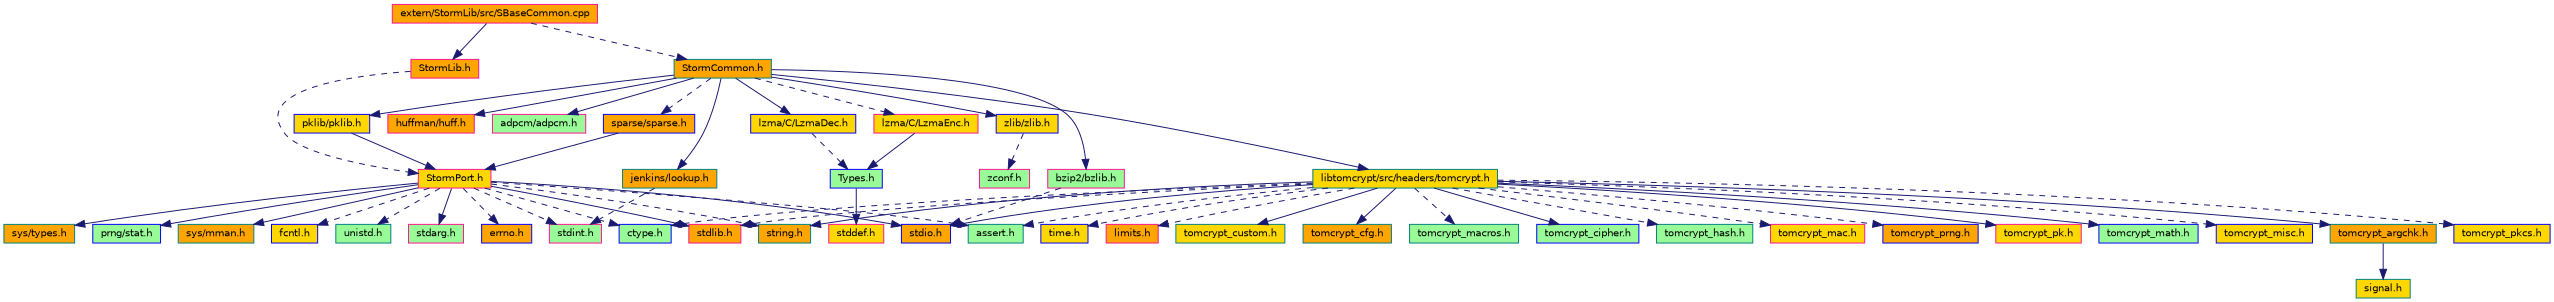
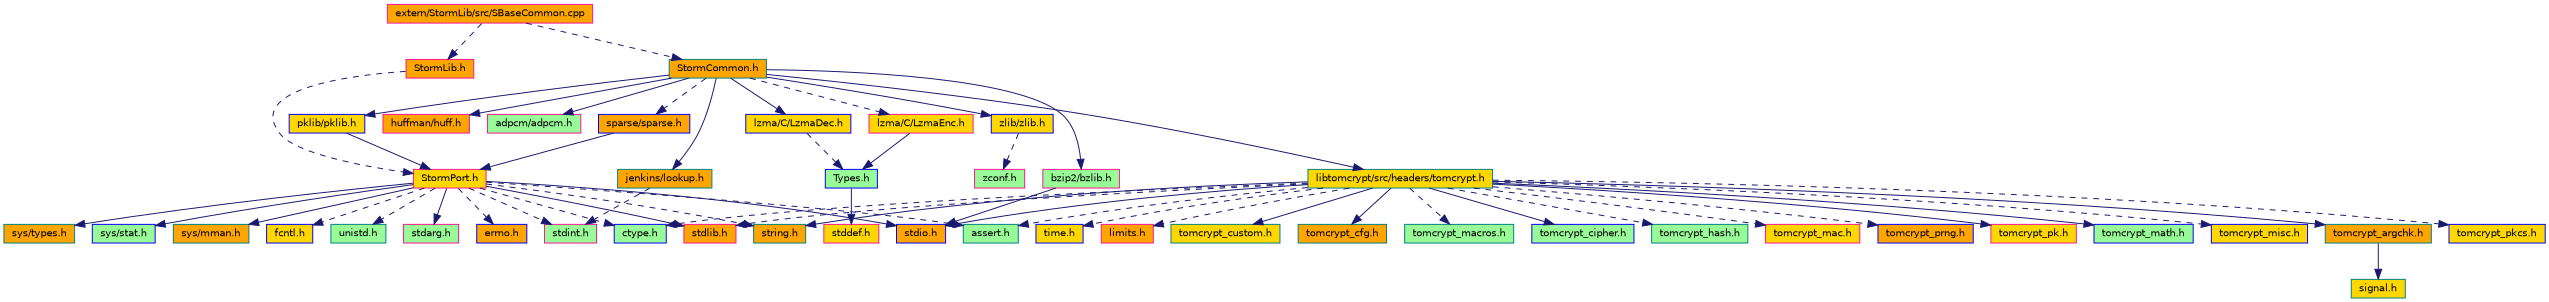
(473, 38) -> (468, 38)
(1000, 208) -> (996, 208)
(127, 234) -> (124, 234)
